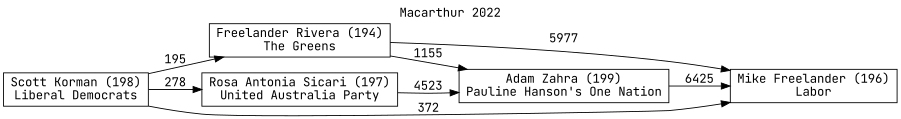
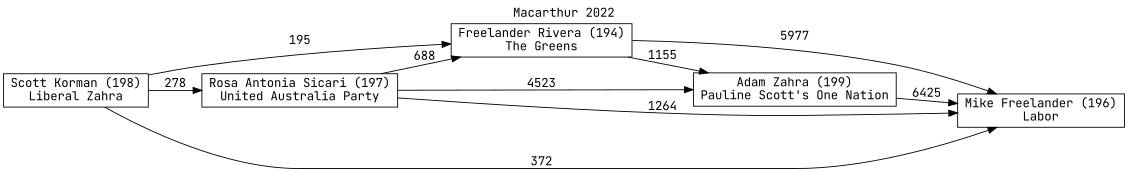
none -> (416, 66)
(564, 86) -> (795, 90)
(76, 90) -> (76, 90)
none -> (673, 113)
